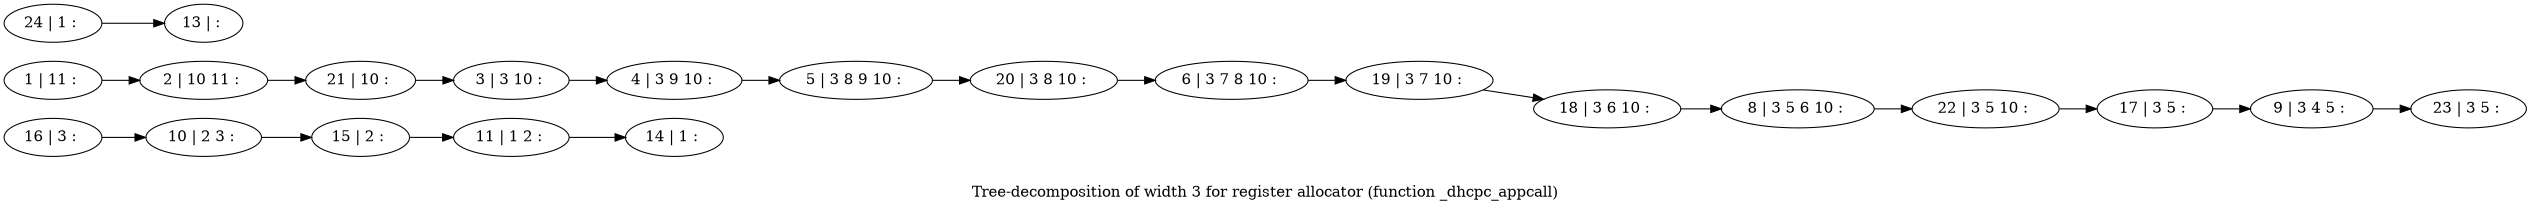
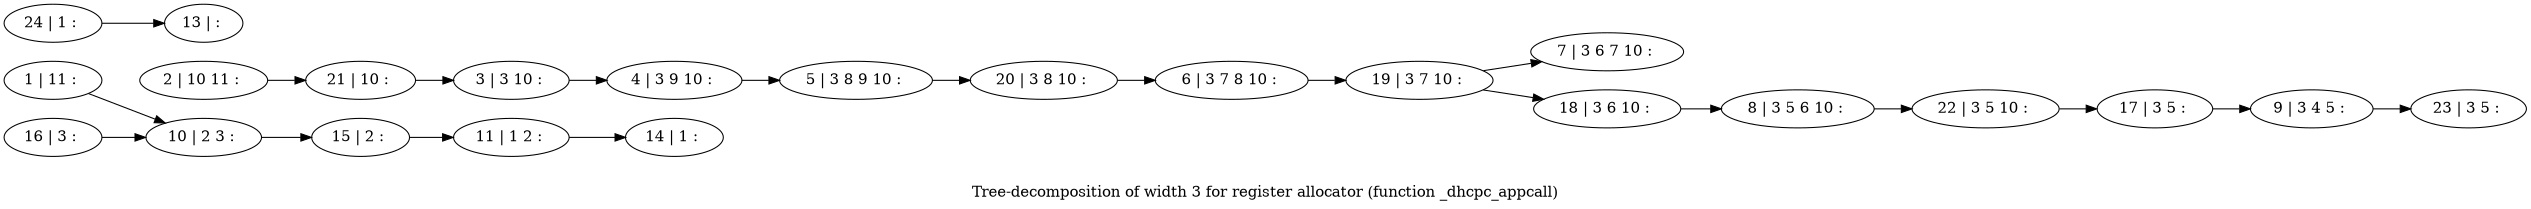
none -> (1607, 52)
(115, 80) -> (122, 106)
